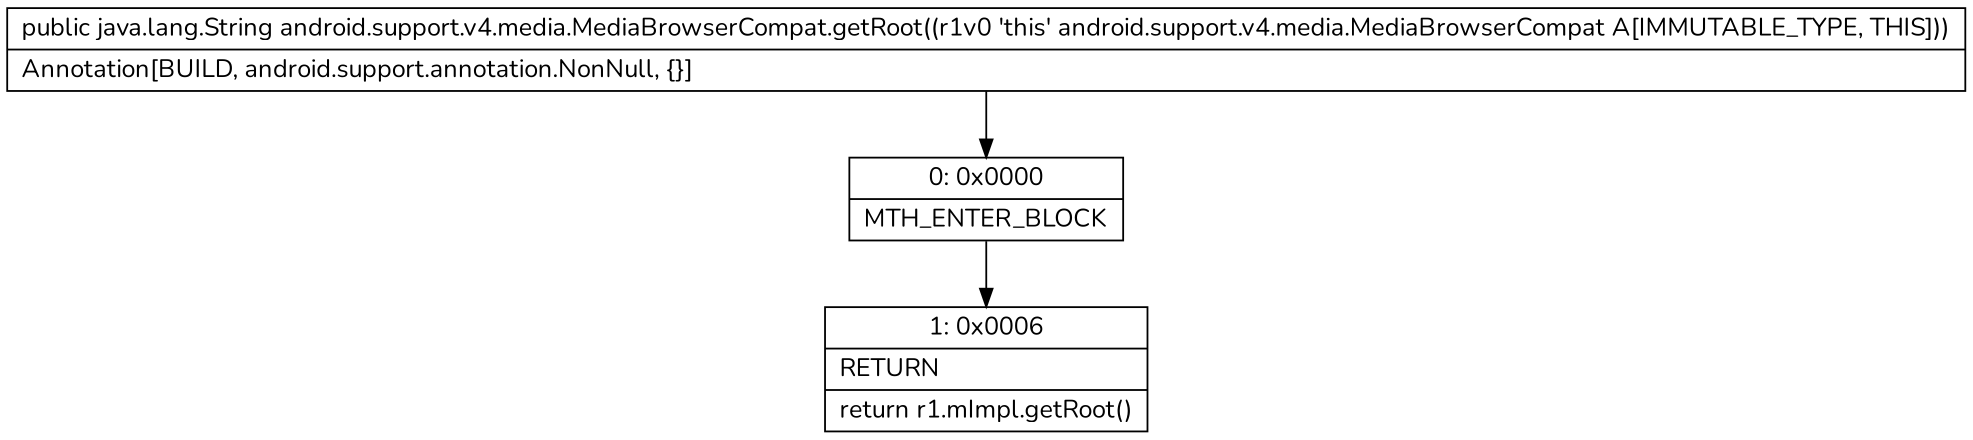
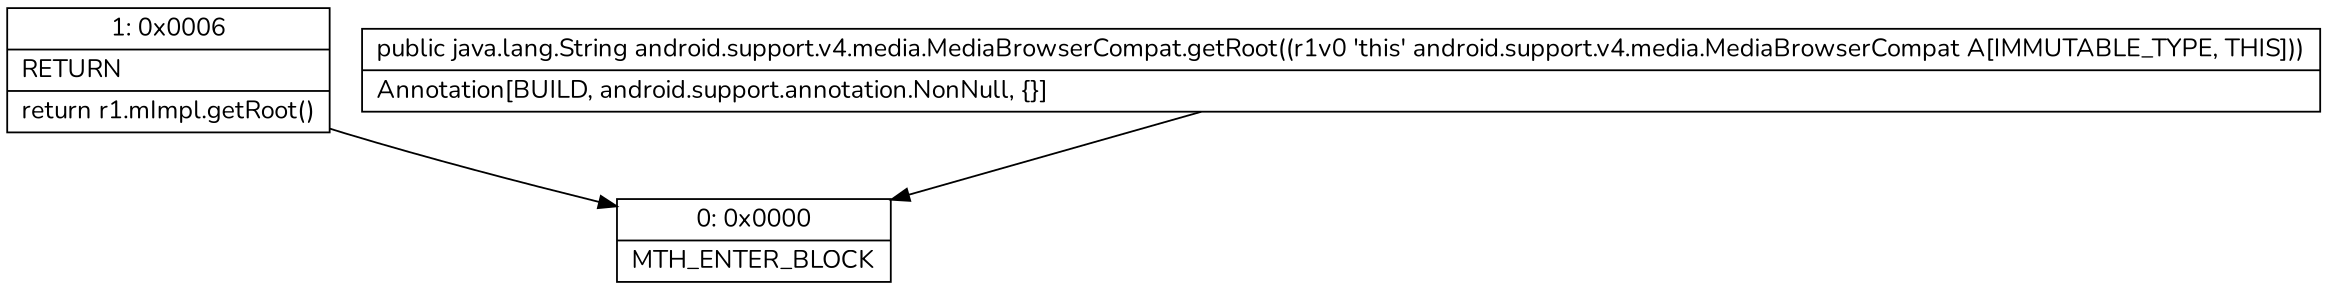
(986, 265) -> (464, 167)
